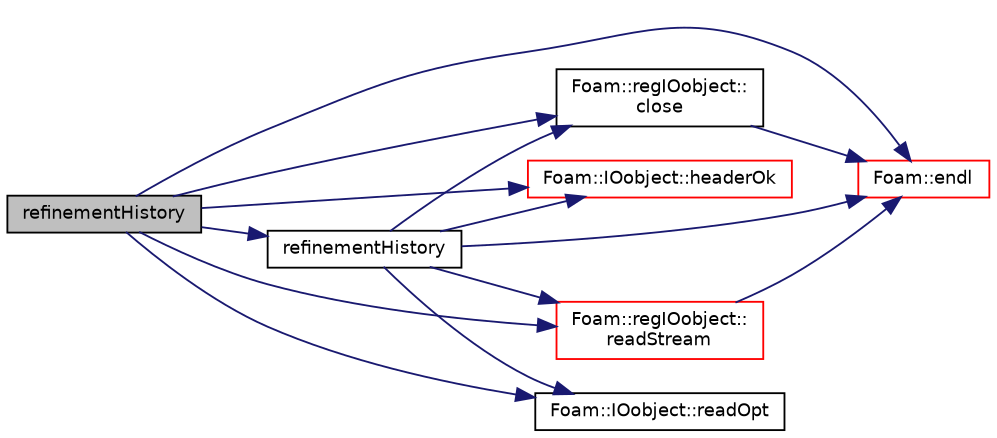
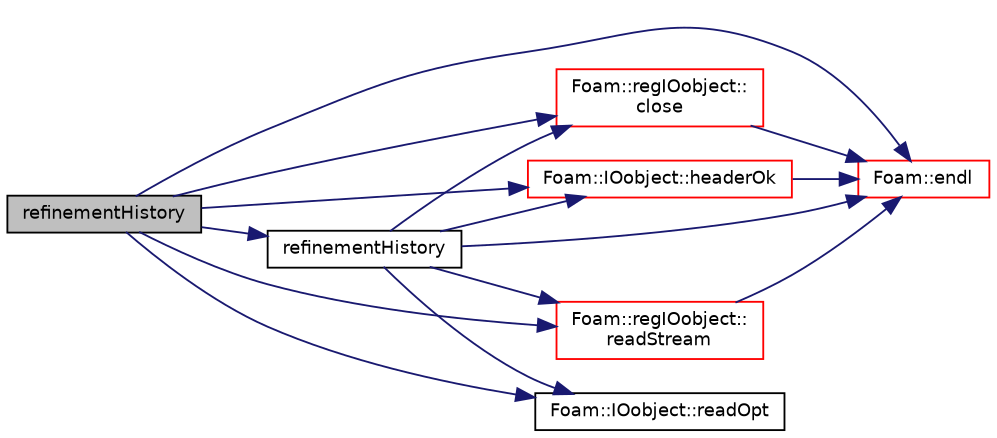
(660, 98) -> (660, 98)
none -> (816, 179)
